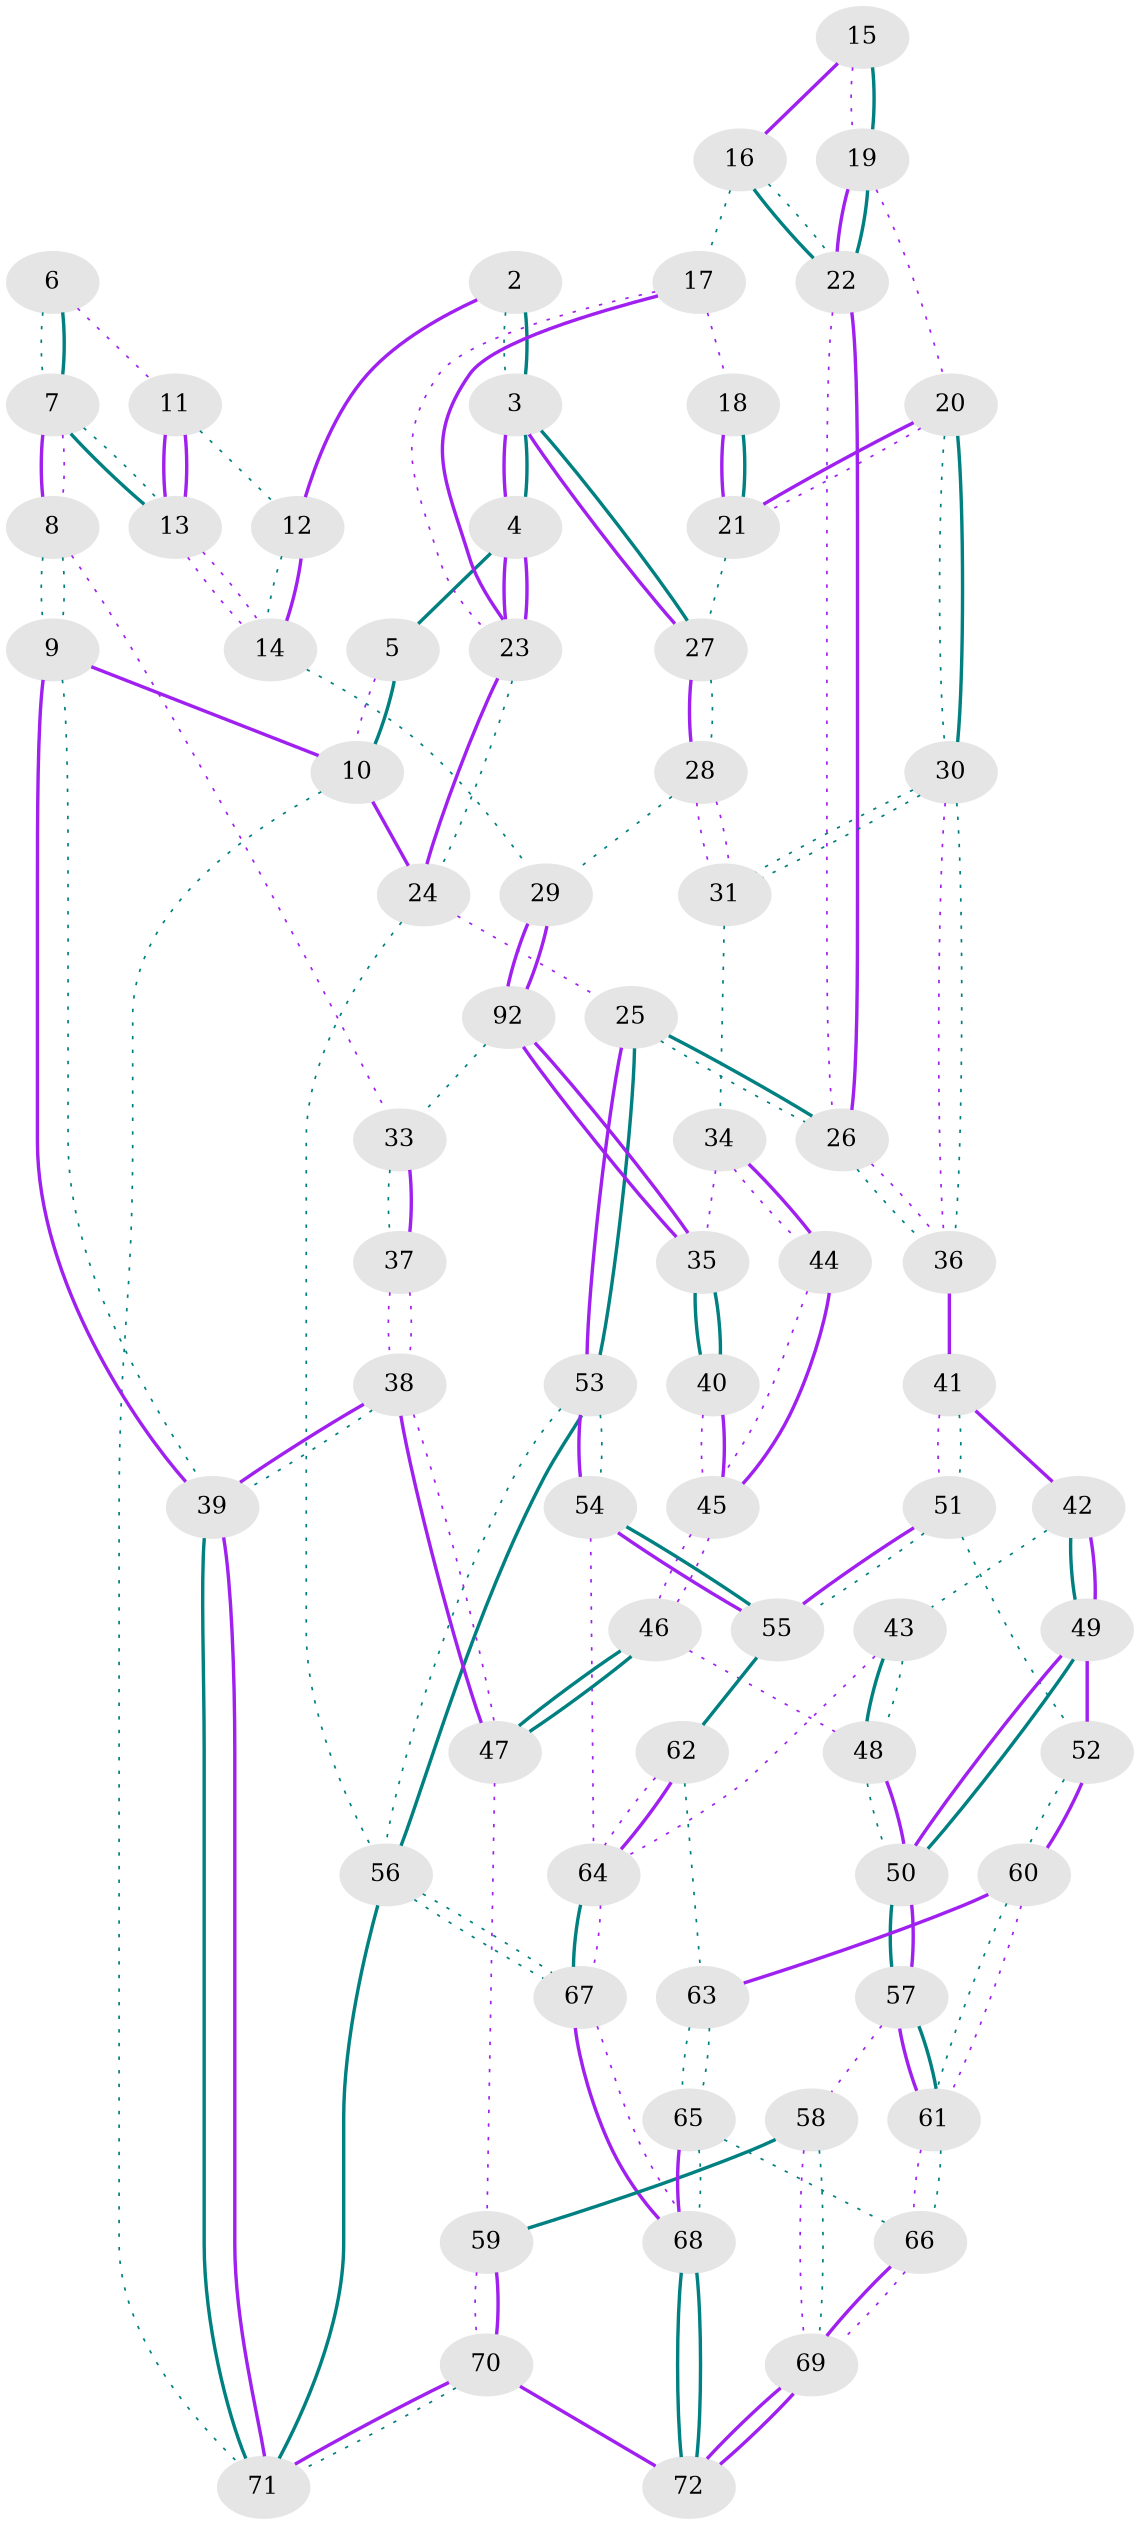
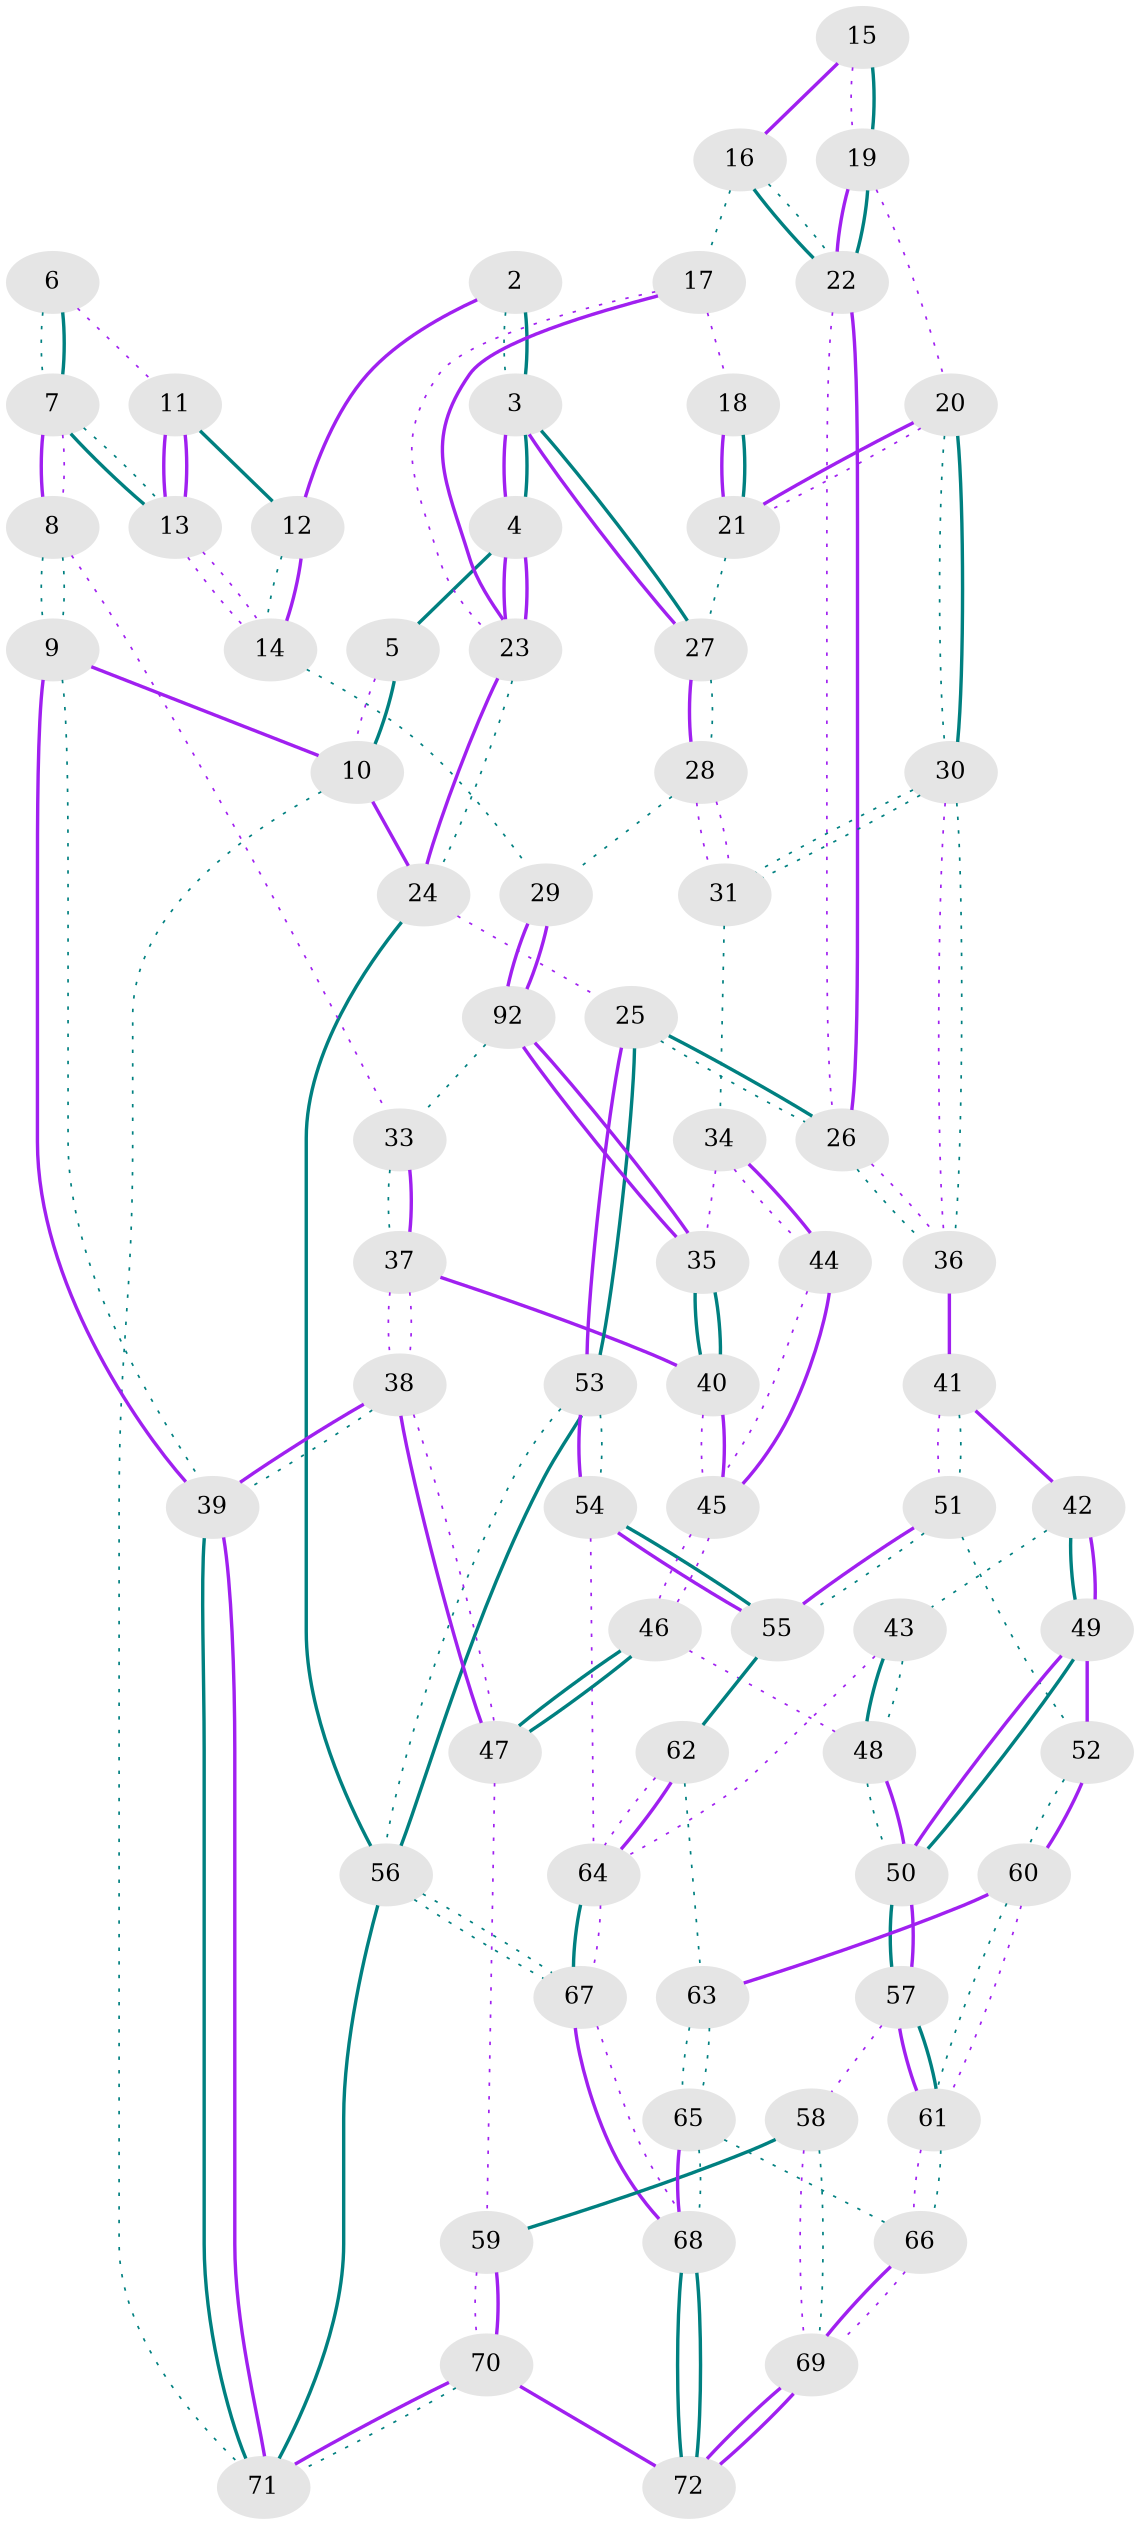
(236, 466) -> (236, 466)
none -> (560, 1319)
(306, 1378) -> (306, 1378)
